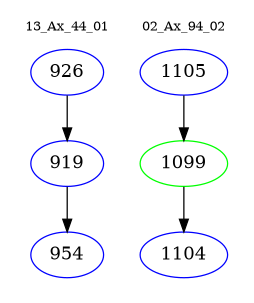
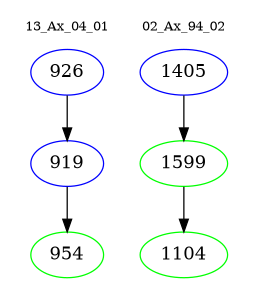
(67, 27) -> (67, 27)
(184, 72) -> (184, 72)
(184, 164) -> (184, 164)
(67, 255) -> (67, 255)
(184, 255) -> (184, 255)
